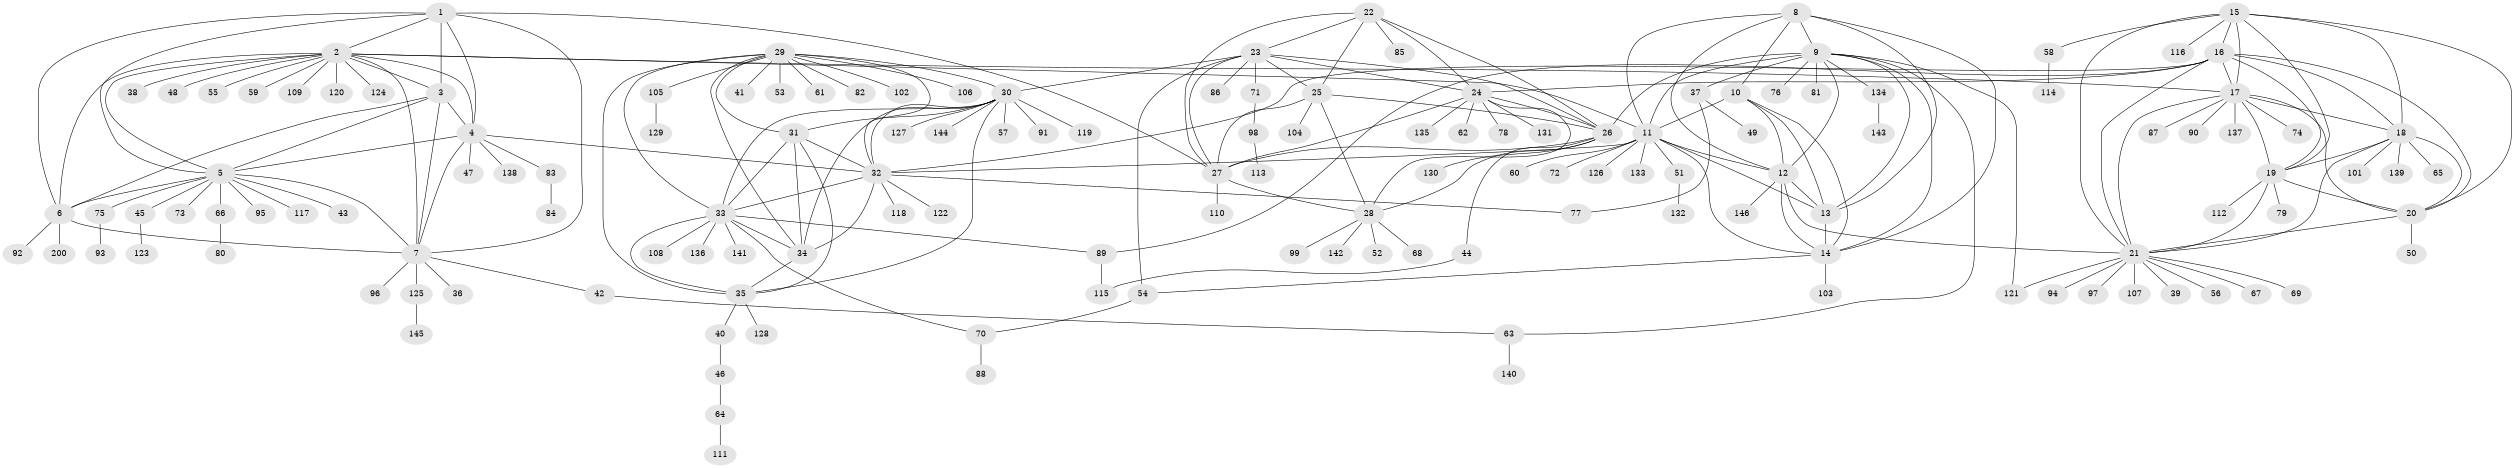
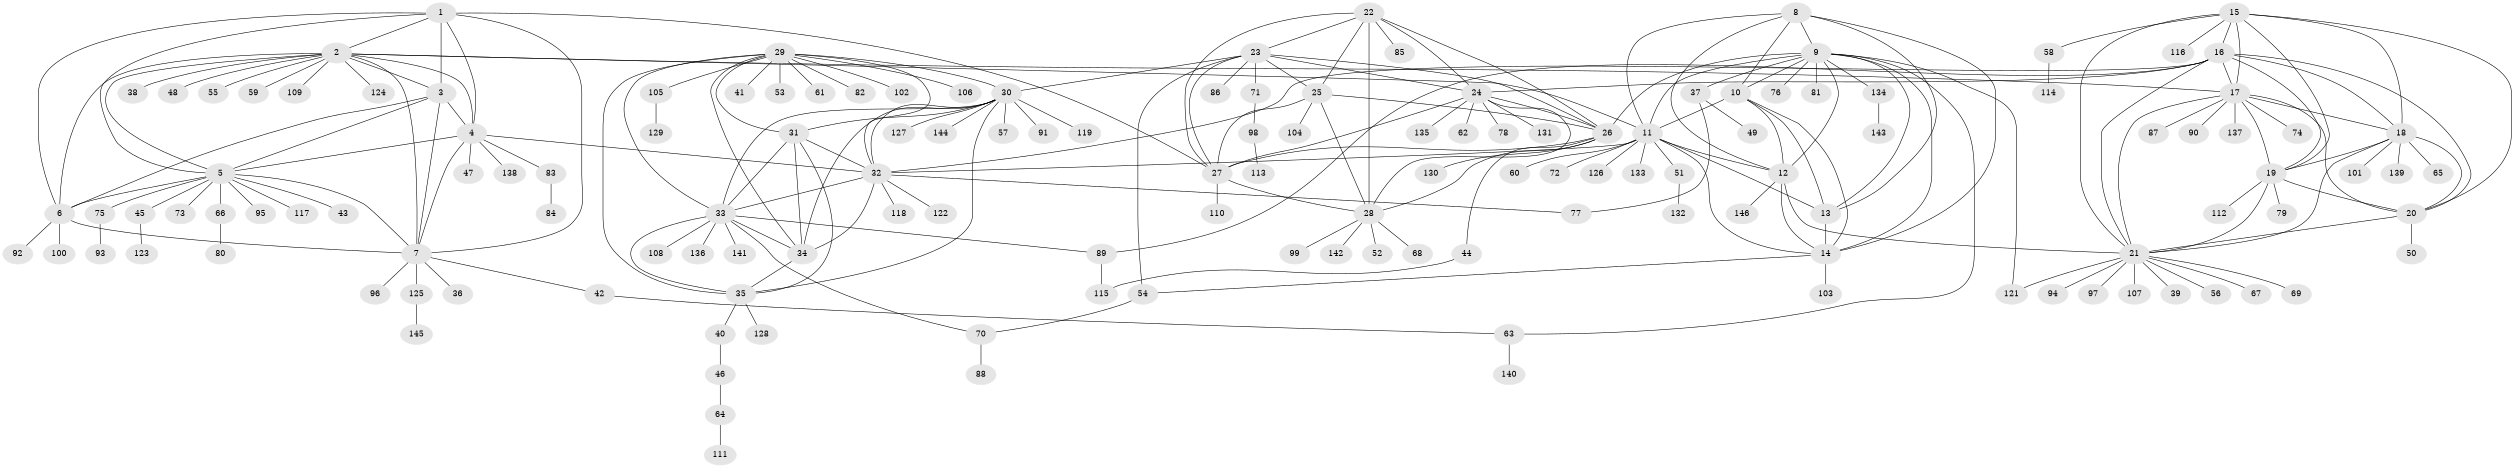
none -> (1766, 78)
(337, 93) -> none
none -> (1369, 113)
(1805, 194) -> none
(59, 254) -> (59, 254)
